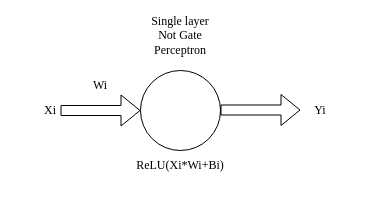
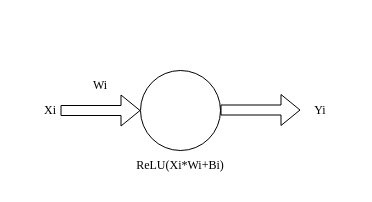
(181, 36) -> none
